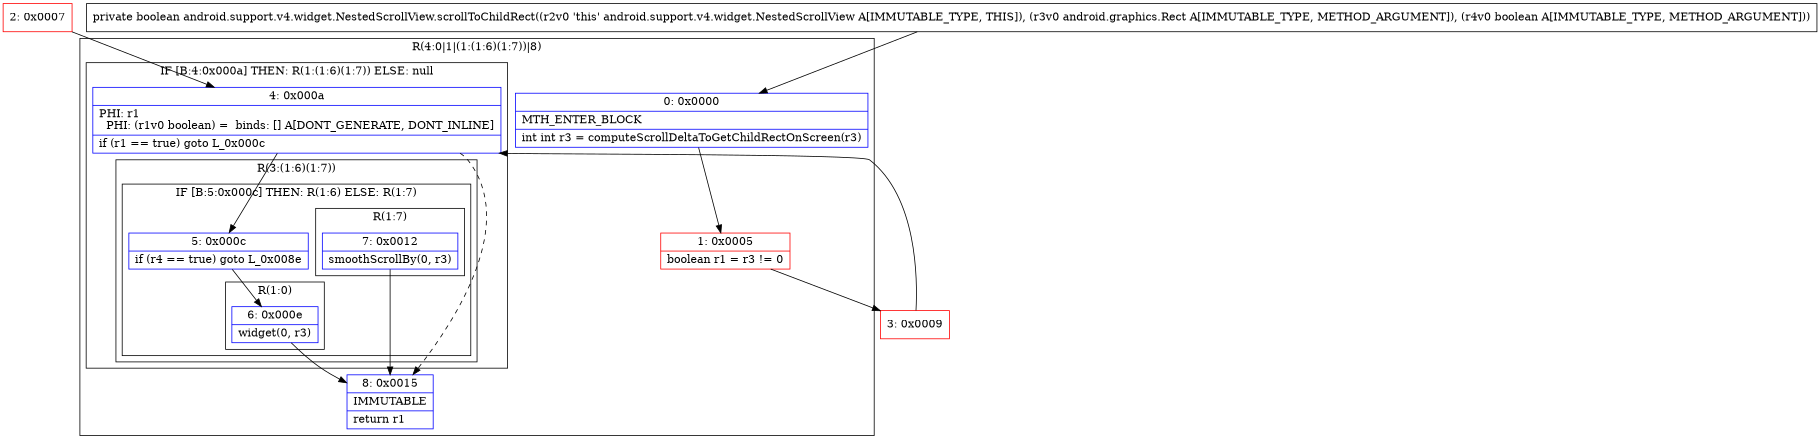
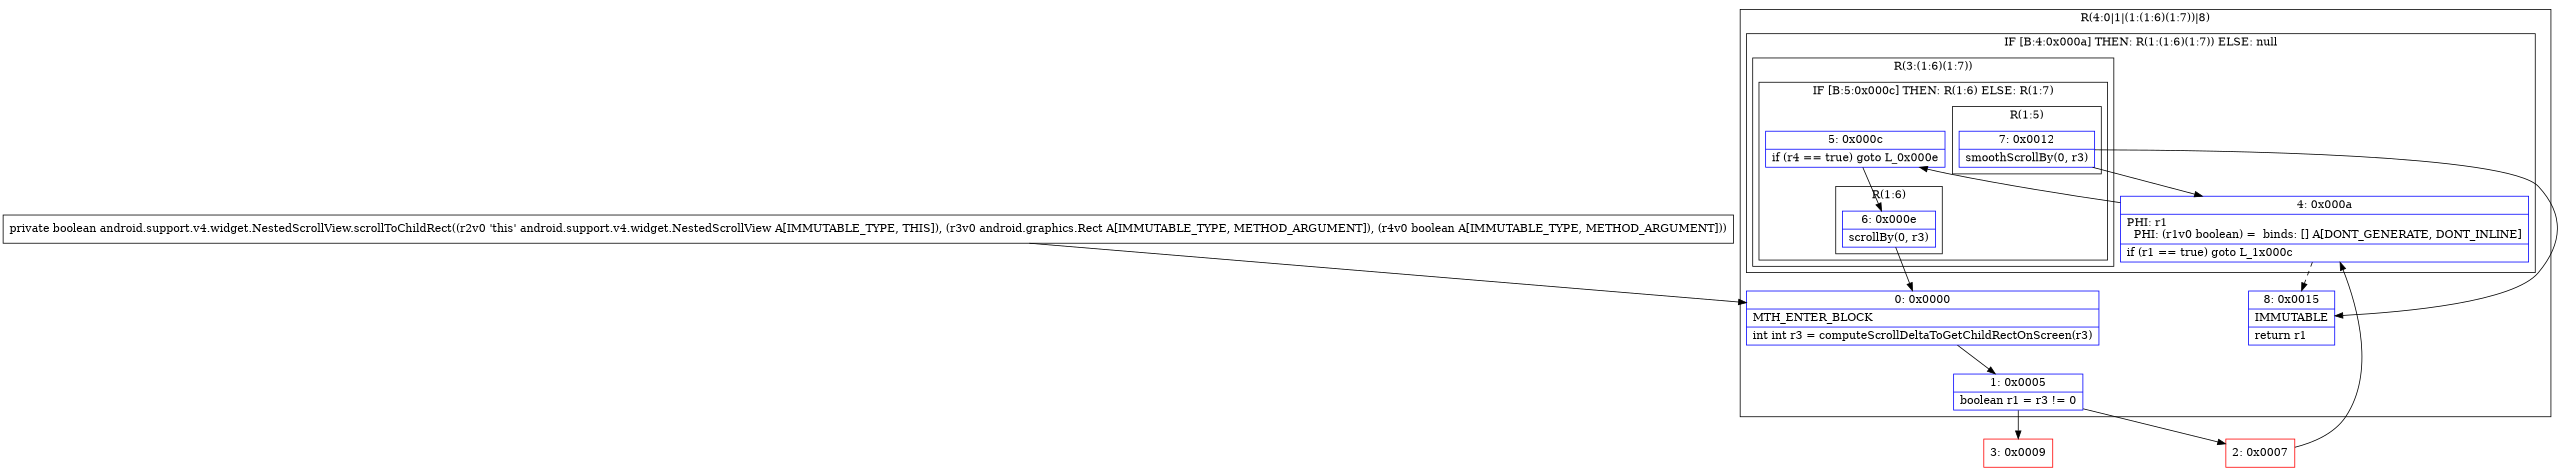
(182, 144) -> (2210, 253)
(770, 156) -> (2144, 181)
(390, 217) -> (2027, 116)
(725, 251) -> (2018, 392)
(219, 260) -> (1855, 158)
(275, 291) -> (1889, 195)
(275, 333) -> (1889, 238)
(314, 363) -> (1903, 265)
none -> (2150, 425)
